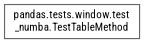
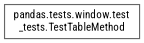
(72, 22) -> (72, 22)
